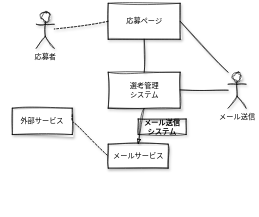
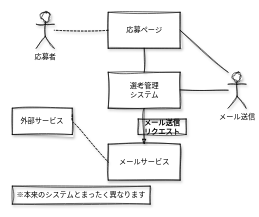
(144, 21) -> (144, 30)
(162, 123) -> (162, 123)
(138, 156) -> (144, 162)
none -> (81, 195)
